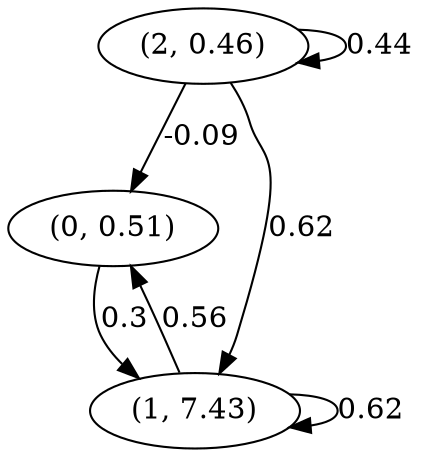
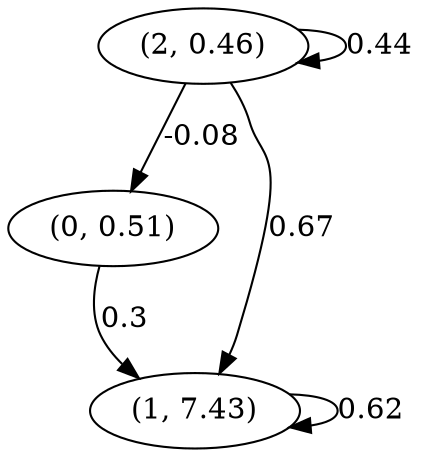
(202, 137) -> (202, 137)
(302, 228) -> (302, 228)
(160, 329) -> none
